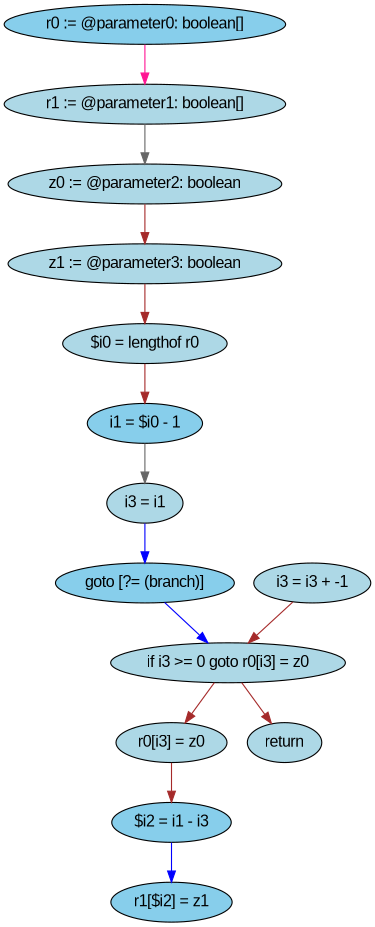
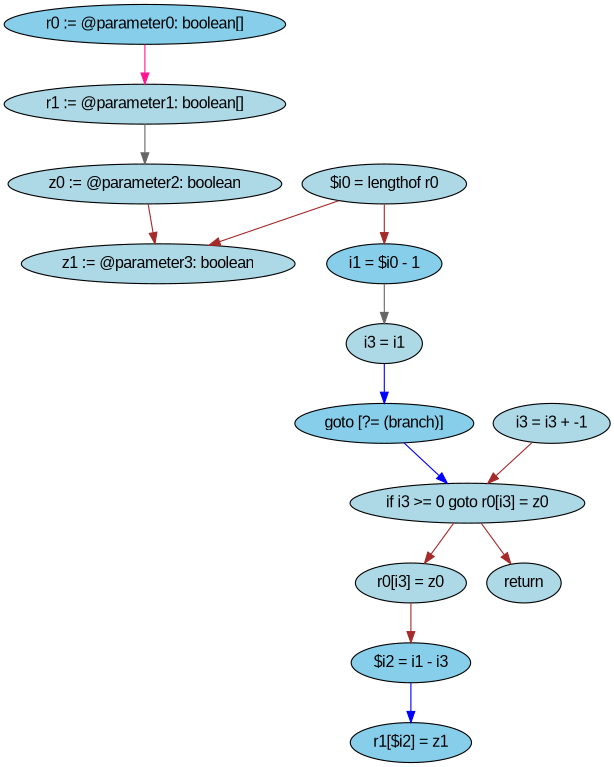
(145, 298) -> (279, 221)
